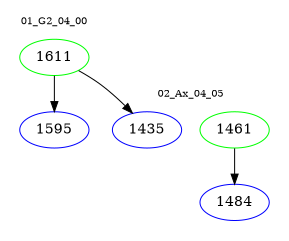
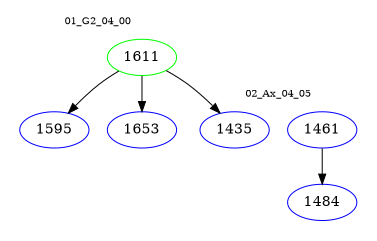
none -> (142, 130)
(235, 130) -> (322, 130)
